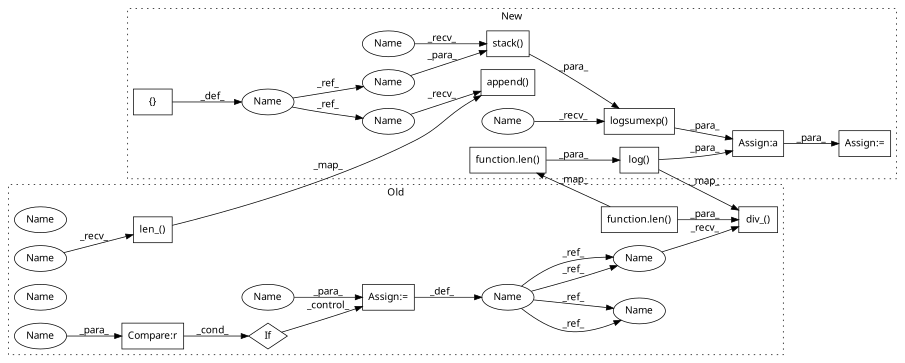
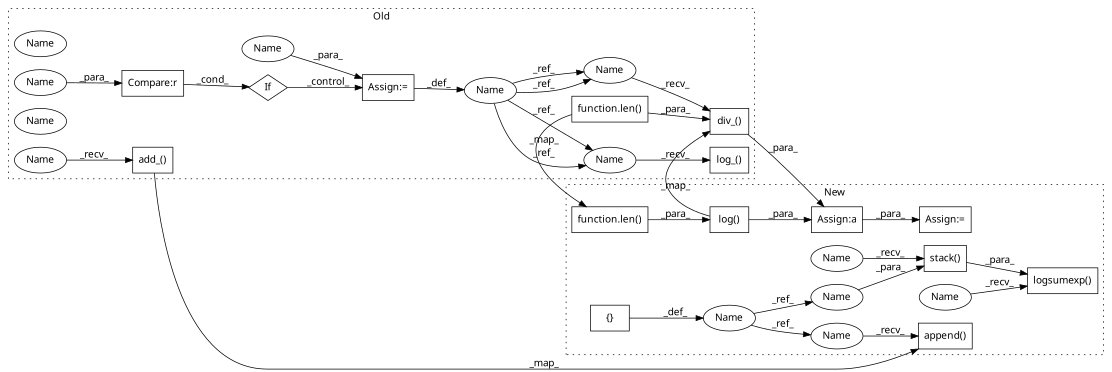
(700, 133) -> (784, 167)
none -> (729, 160)
(153, 230) -> (153, 160)
